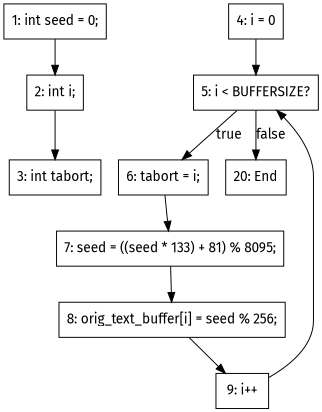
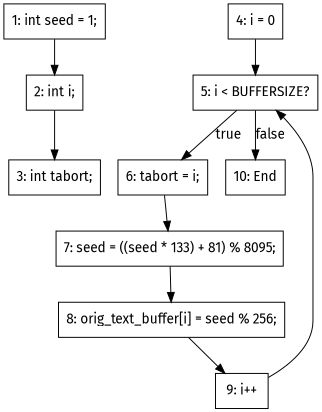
(55, 21) -> (55, 21)
(256, 177) -> (255, 177)
